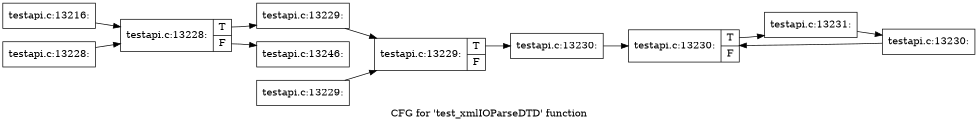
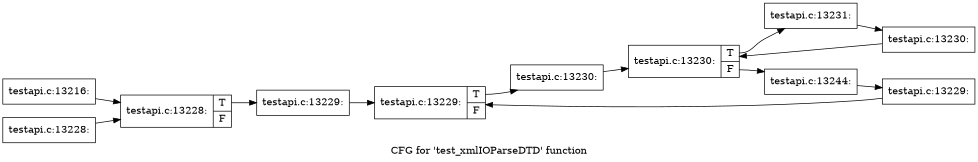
(303, 54) -> none
none -> (811, 82)
